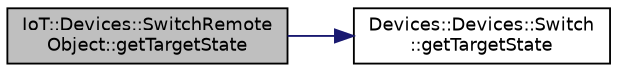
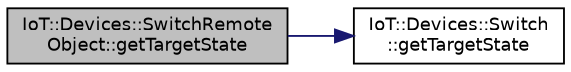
(482, 36) -> (459, 36)
